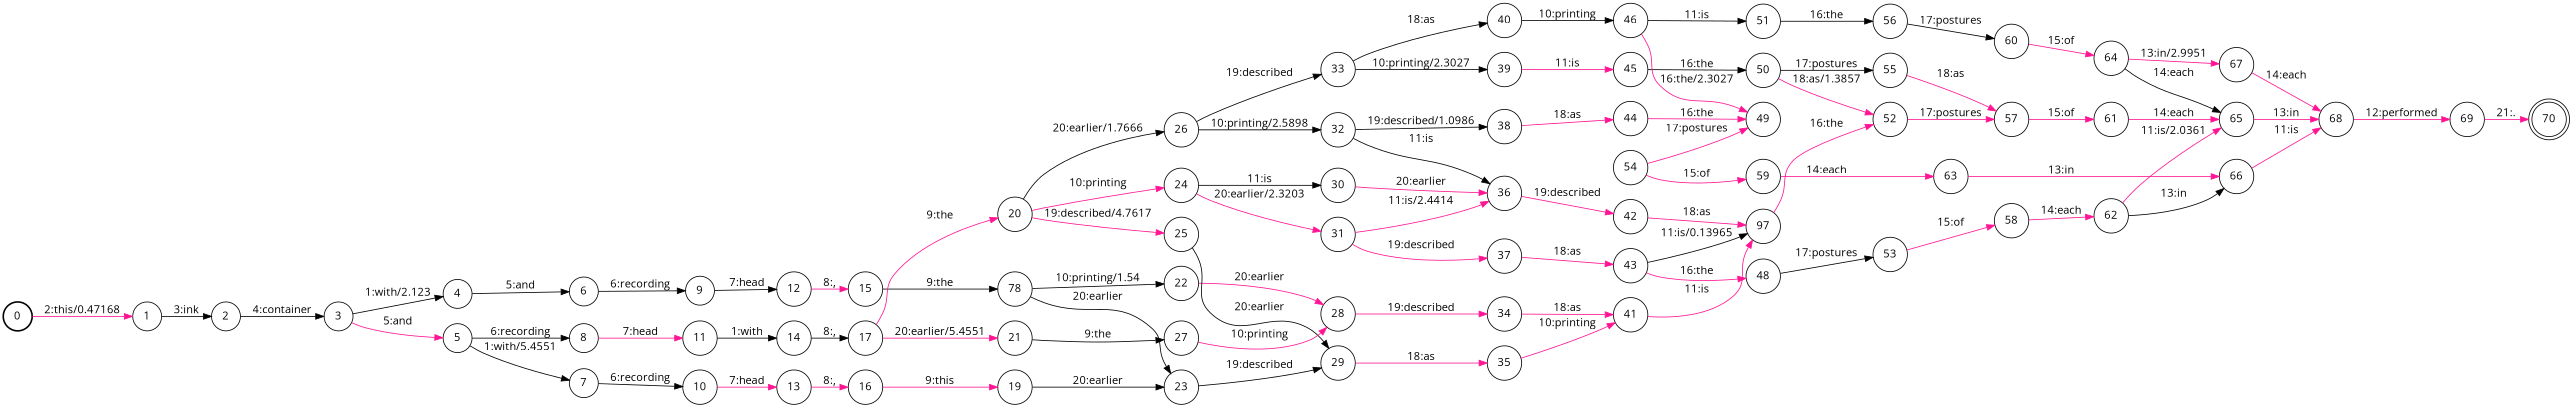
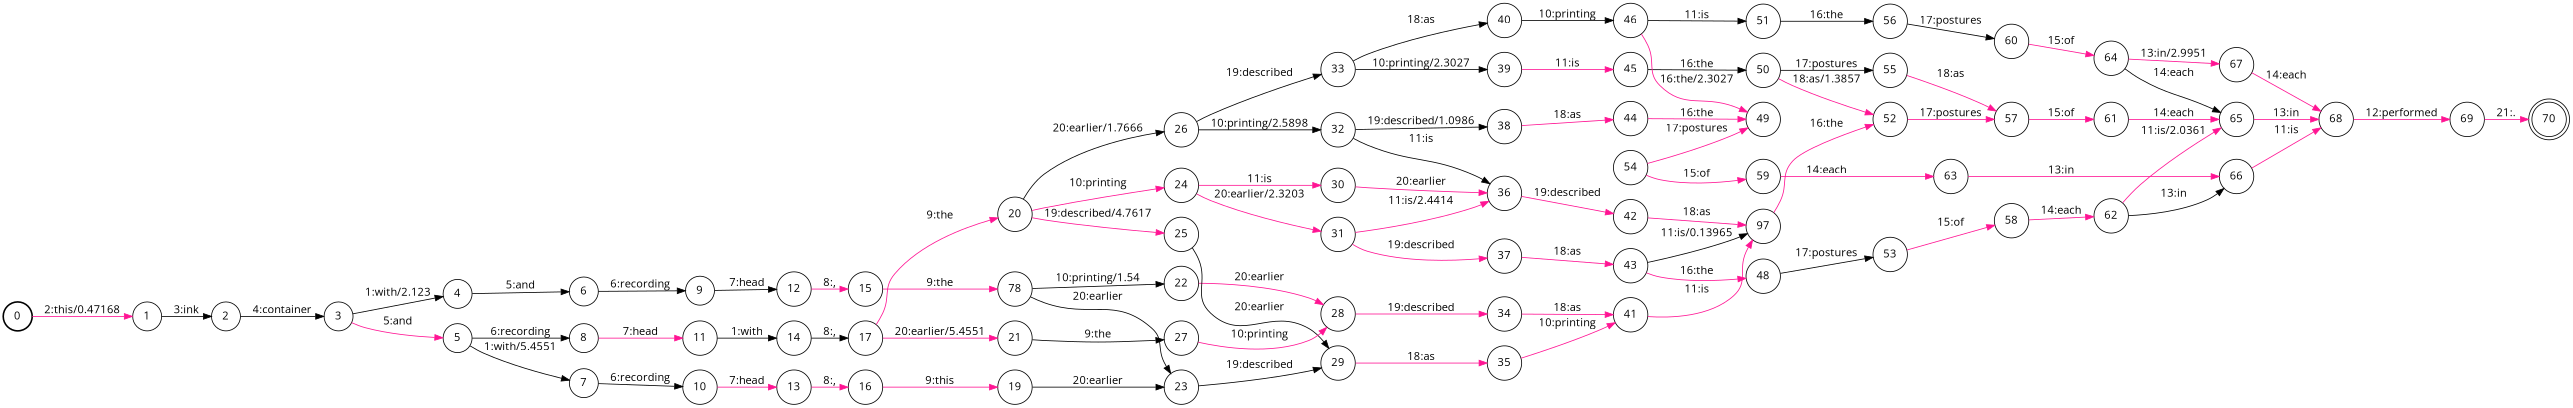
(1256, 185) -> (1256, 185)
(936, 289) -> (936, 289)
